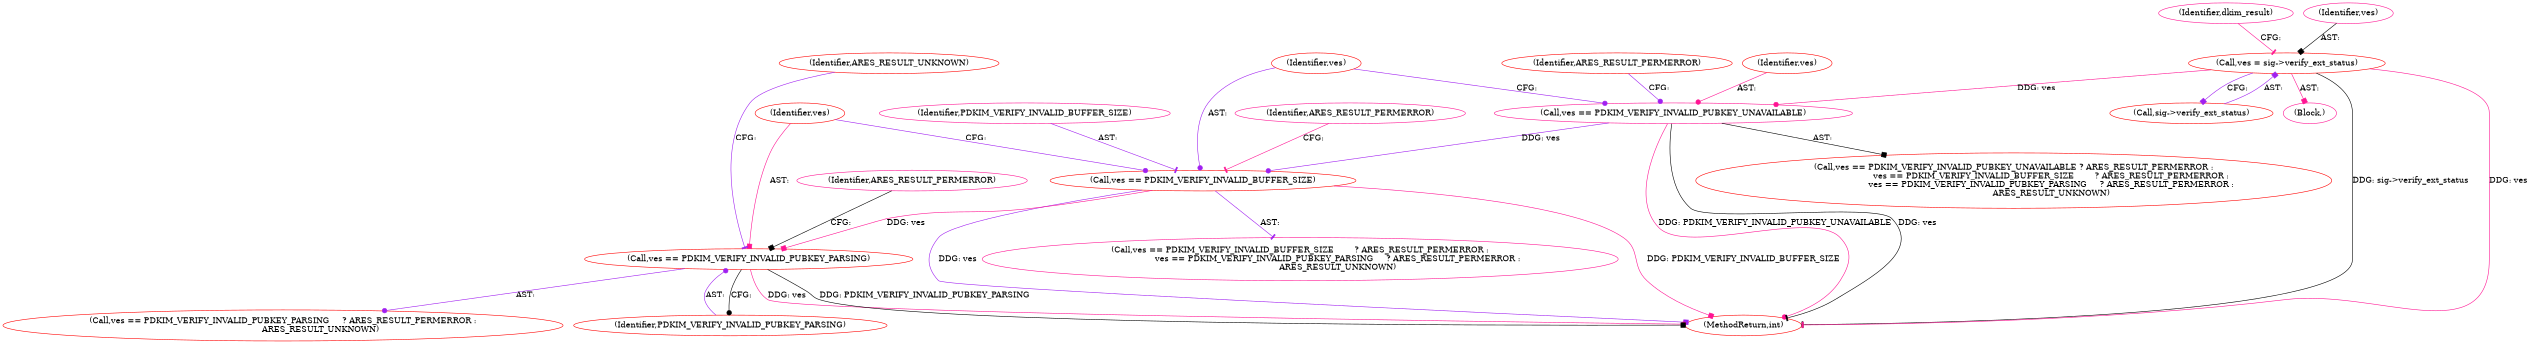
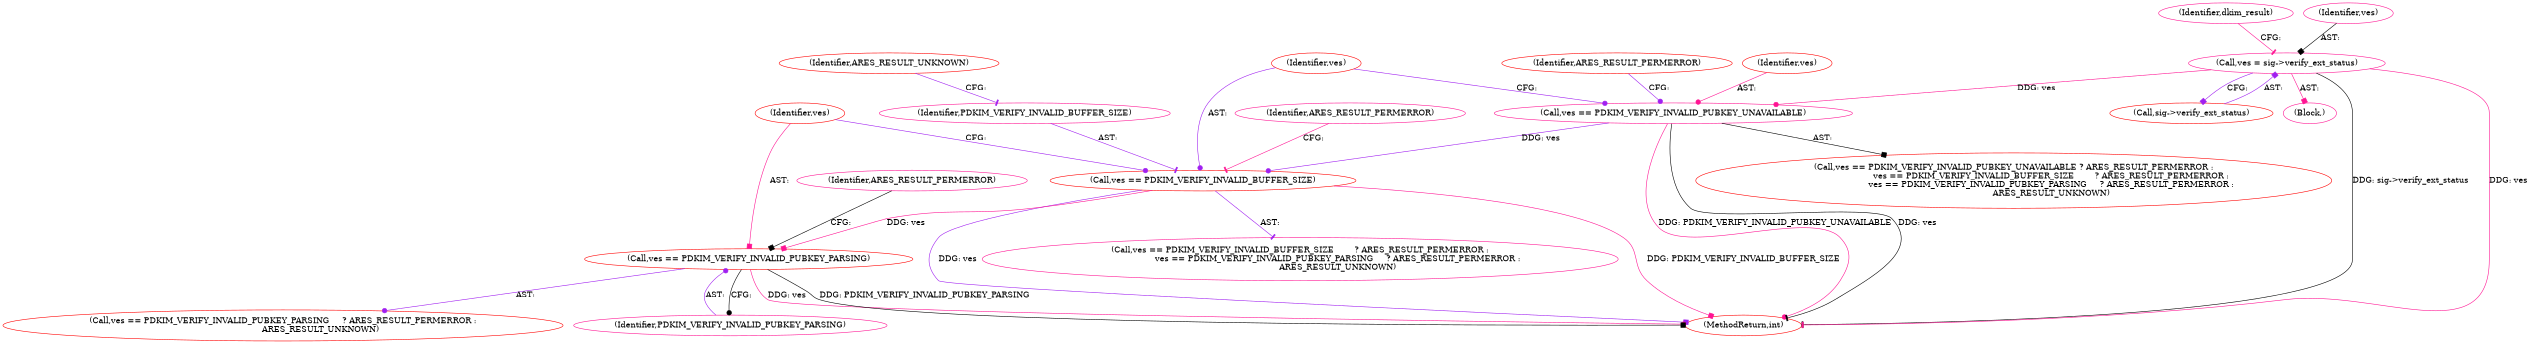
(2287, 63) -> (2287, 63)
(737, 128) -> (955, 88)
(730, 325) -> (730, 325)
